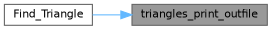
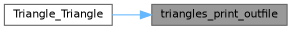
(48, 15) -> (58, 15)
